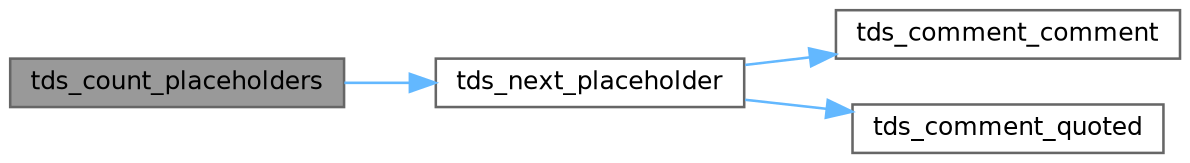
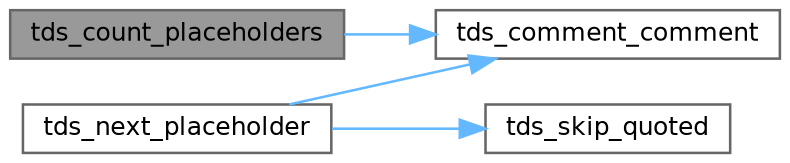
(377, 83) -> (377, 34)
(1008, 129) -> (608, 129)
